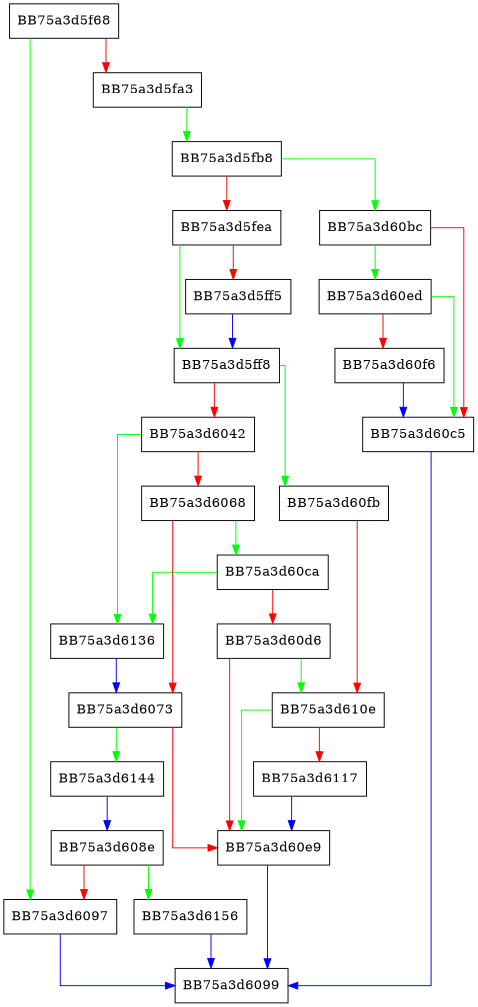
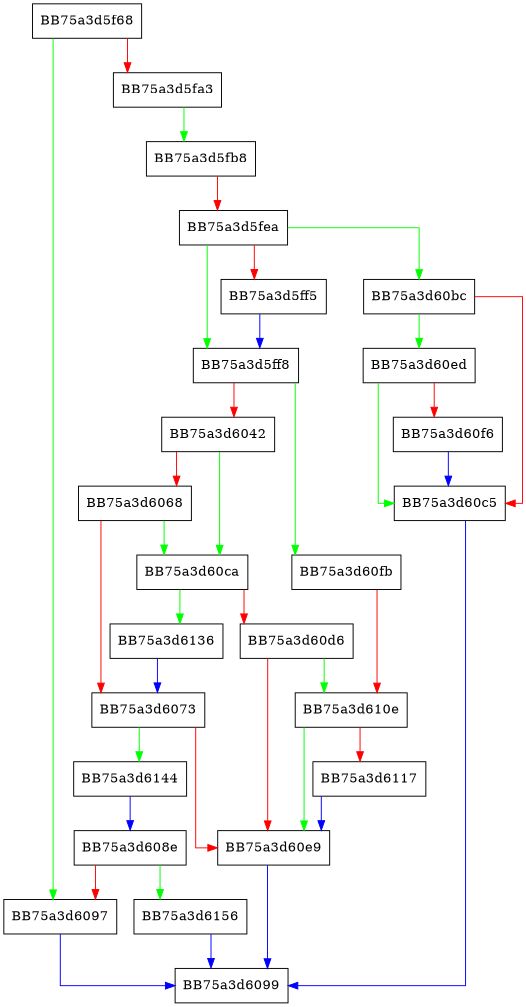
(349, 159) -> (374, 228)
(117, 513) -> (220, 499)
